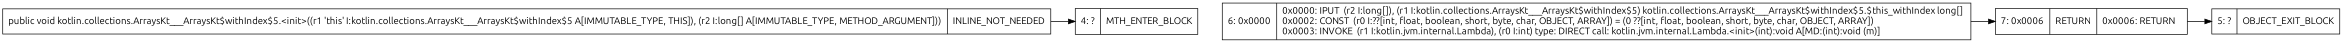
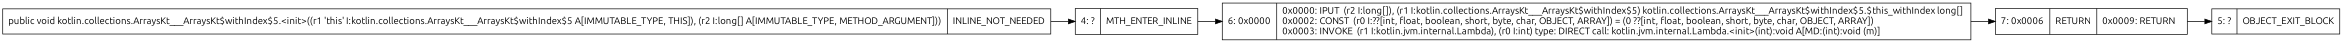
(1149, 21) -> (1149, 21)
none -> (1207, 21)
(2142, 21) -> (2142, 21)
